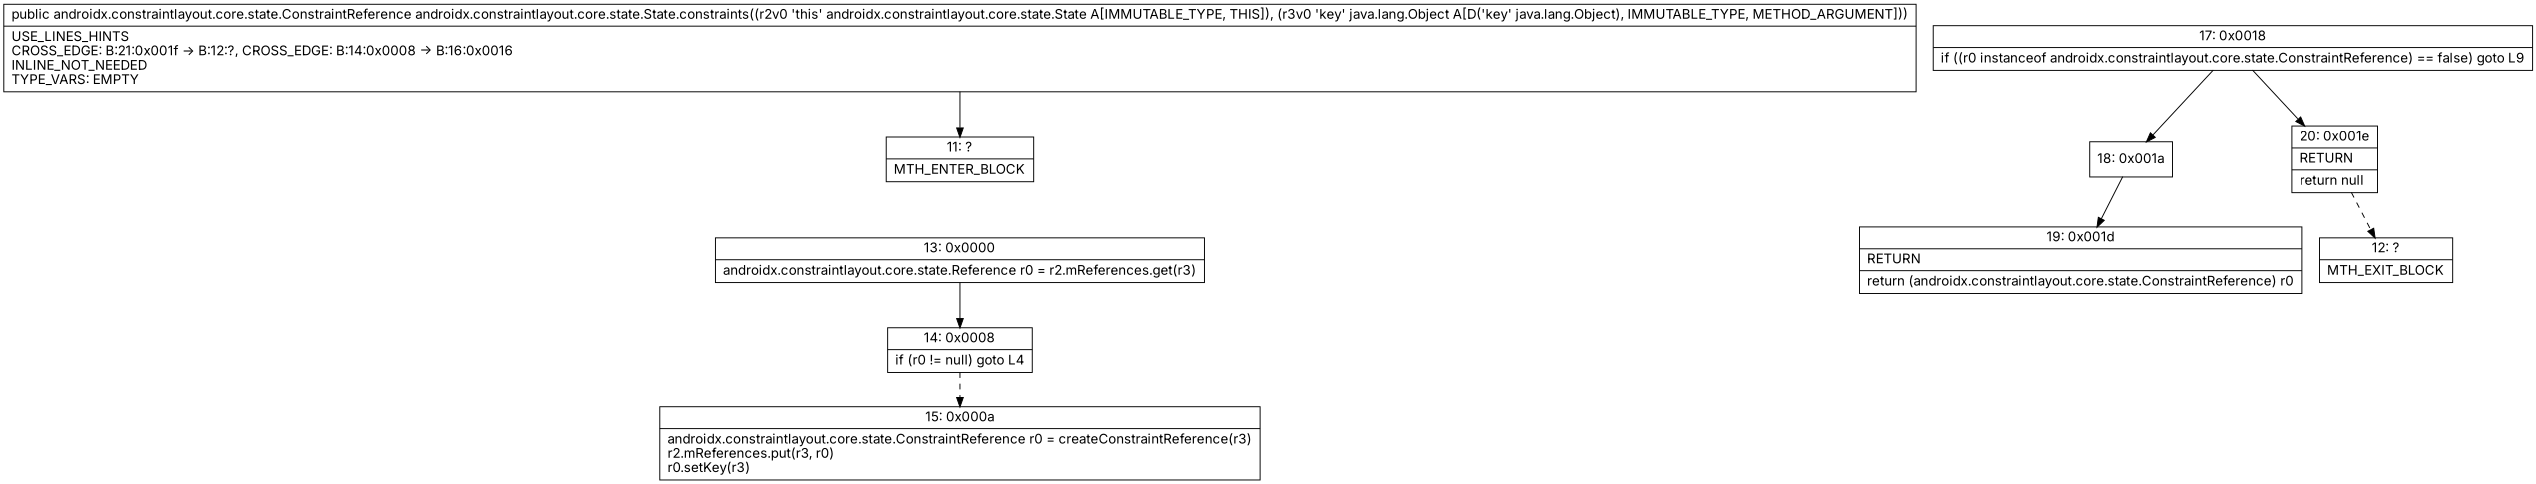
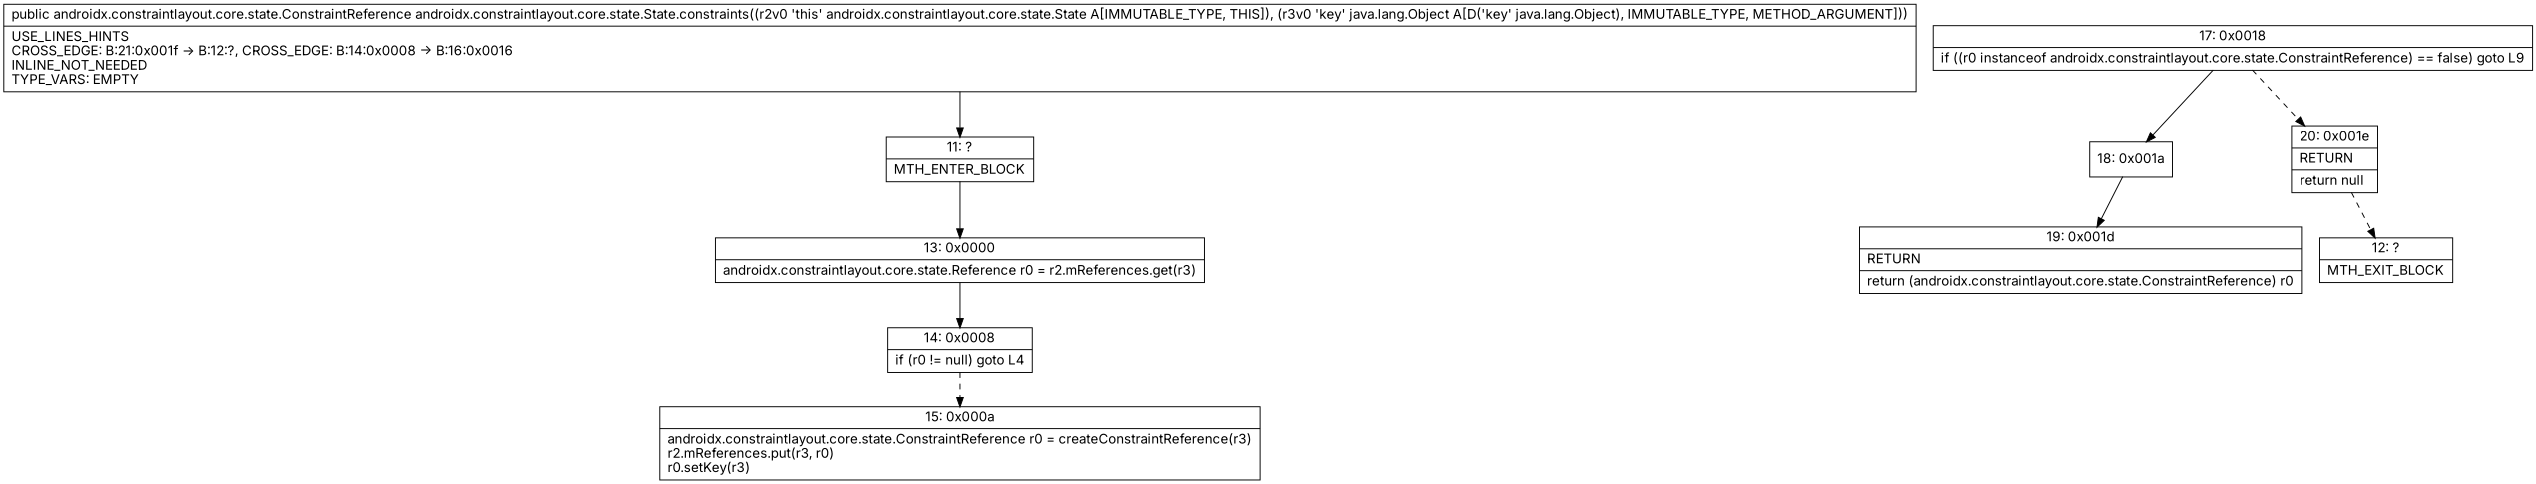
(2275, 94) -> (2275, 94)
none -> (960, 205)
